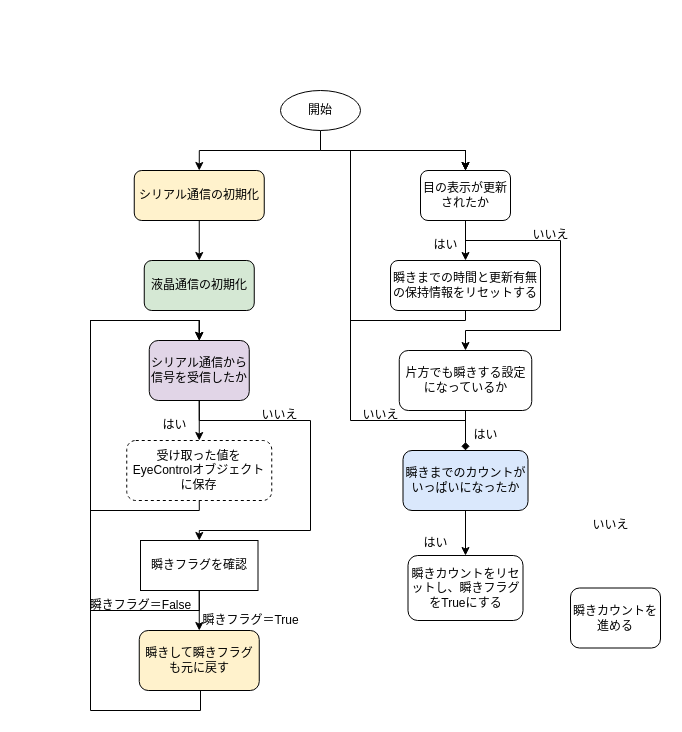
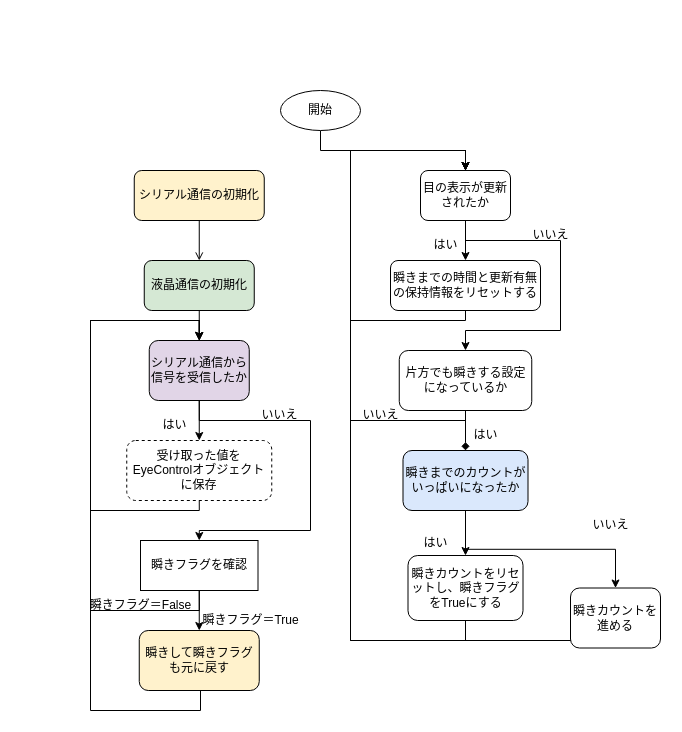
(252, 151) -> none
(199, 252) -> (199, 254)
none -> (199, 314)
none -> (558, 549)
none -> (466, 630)
none -> (520, 641)
